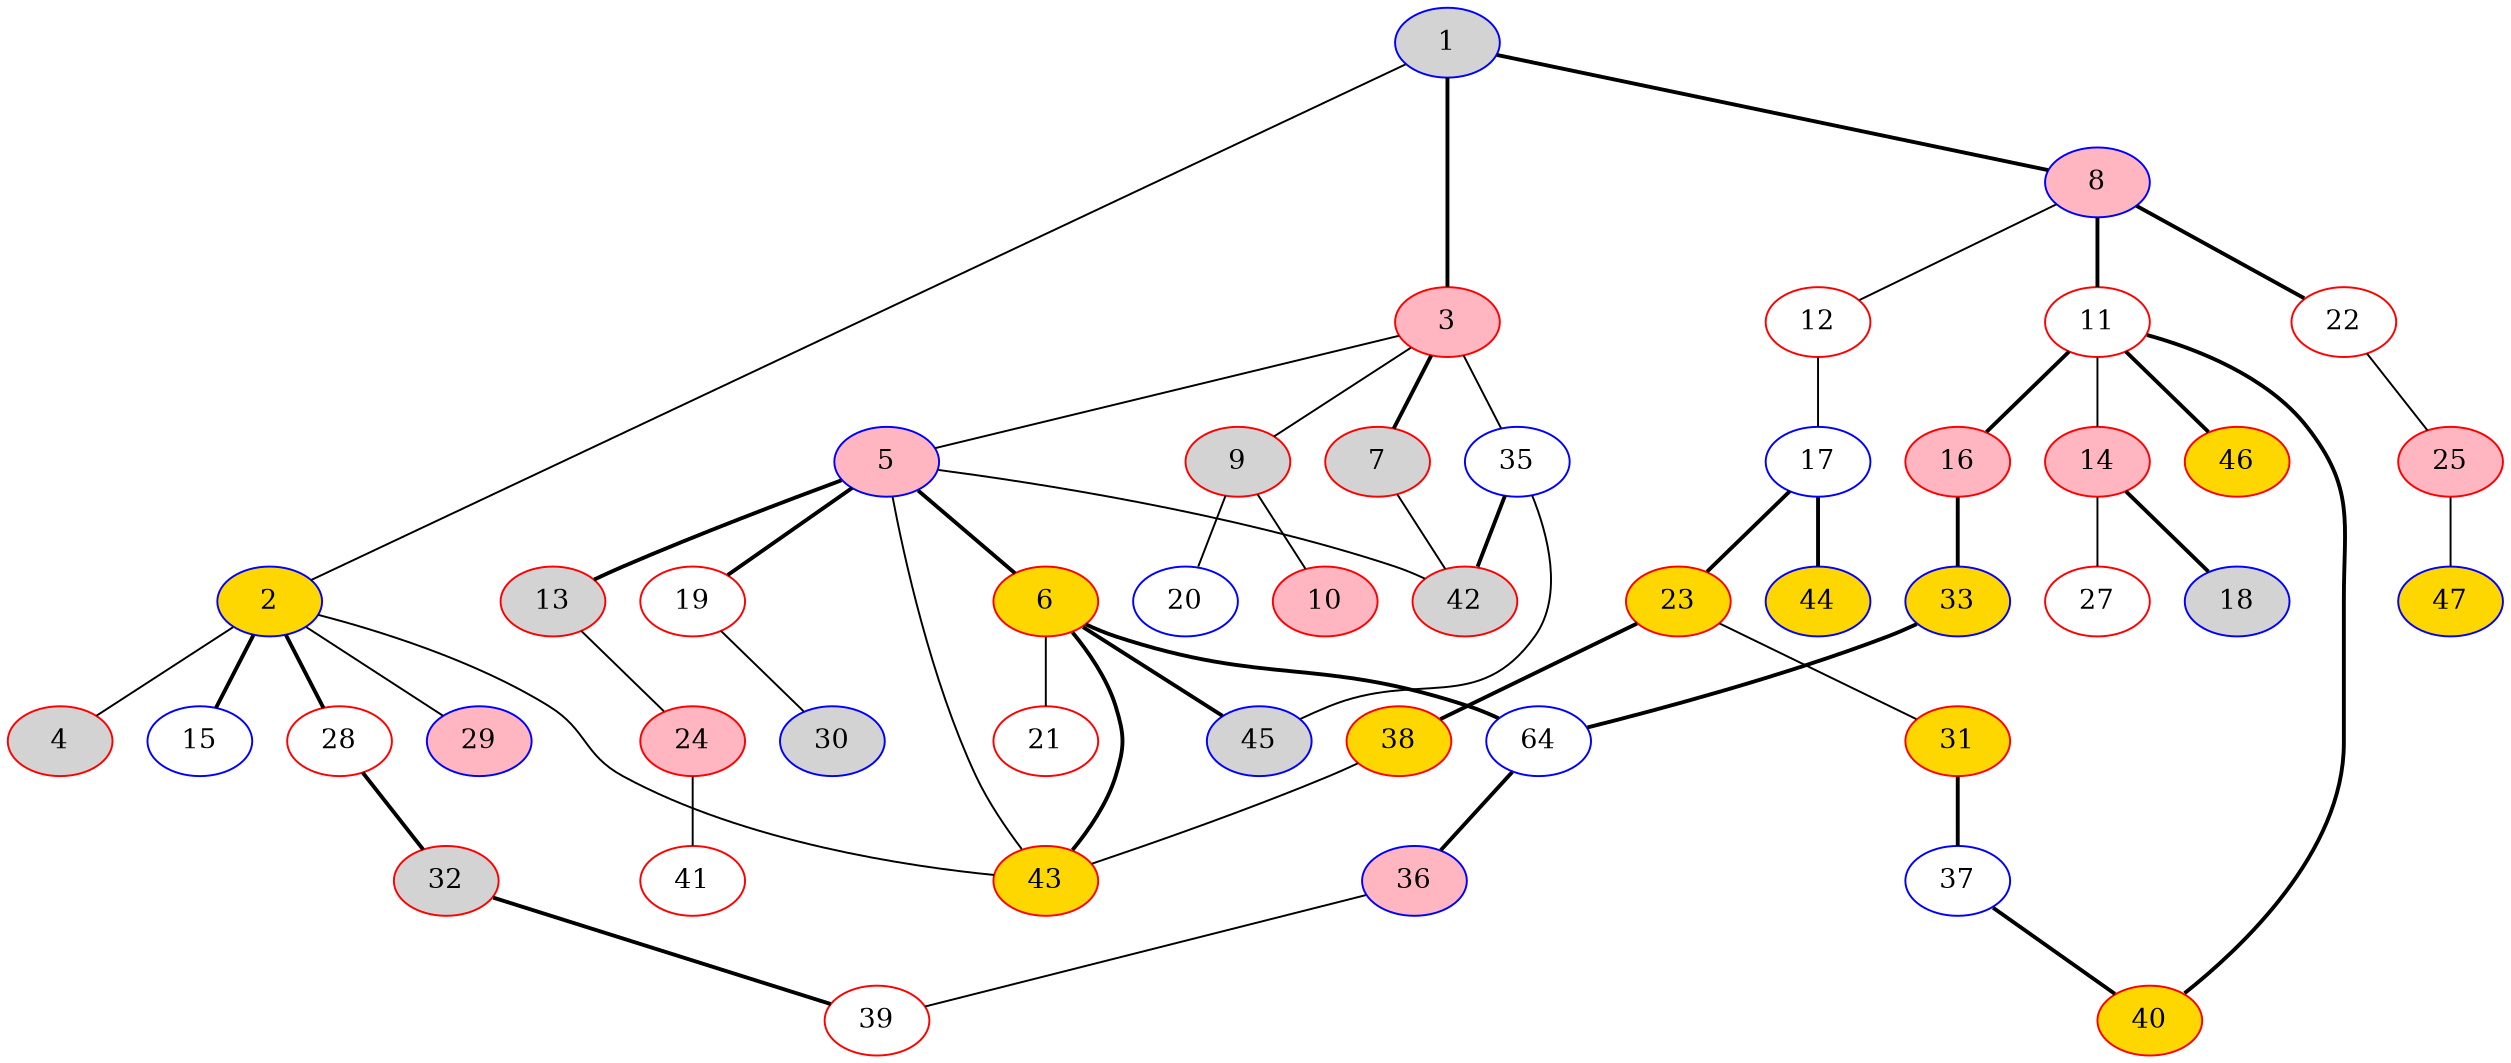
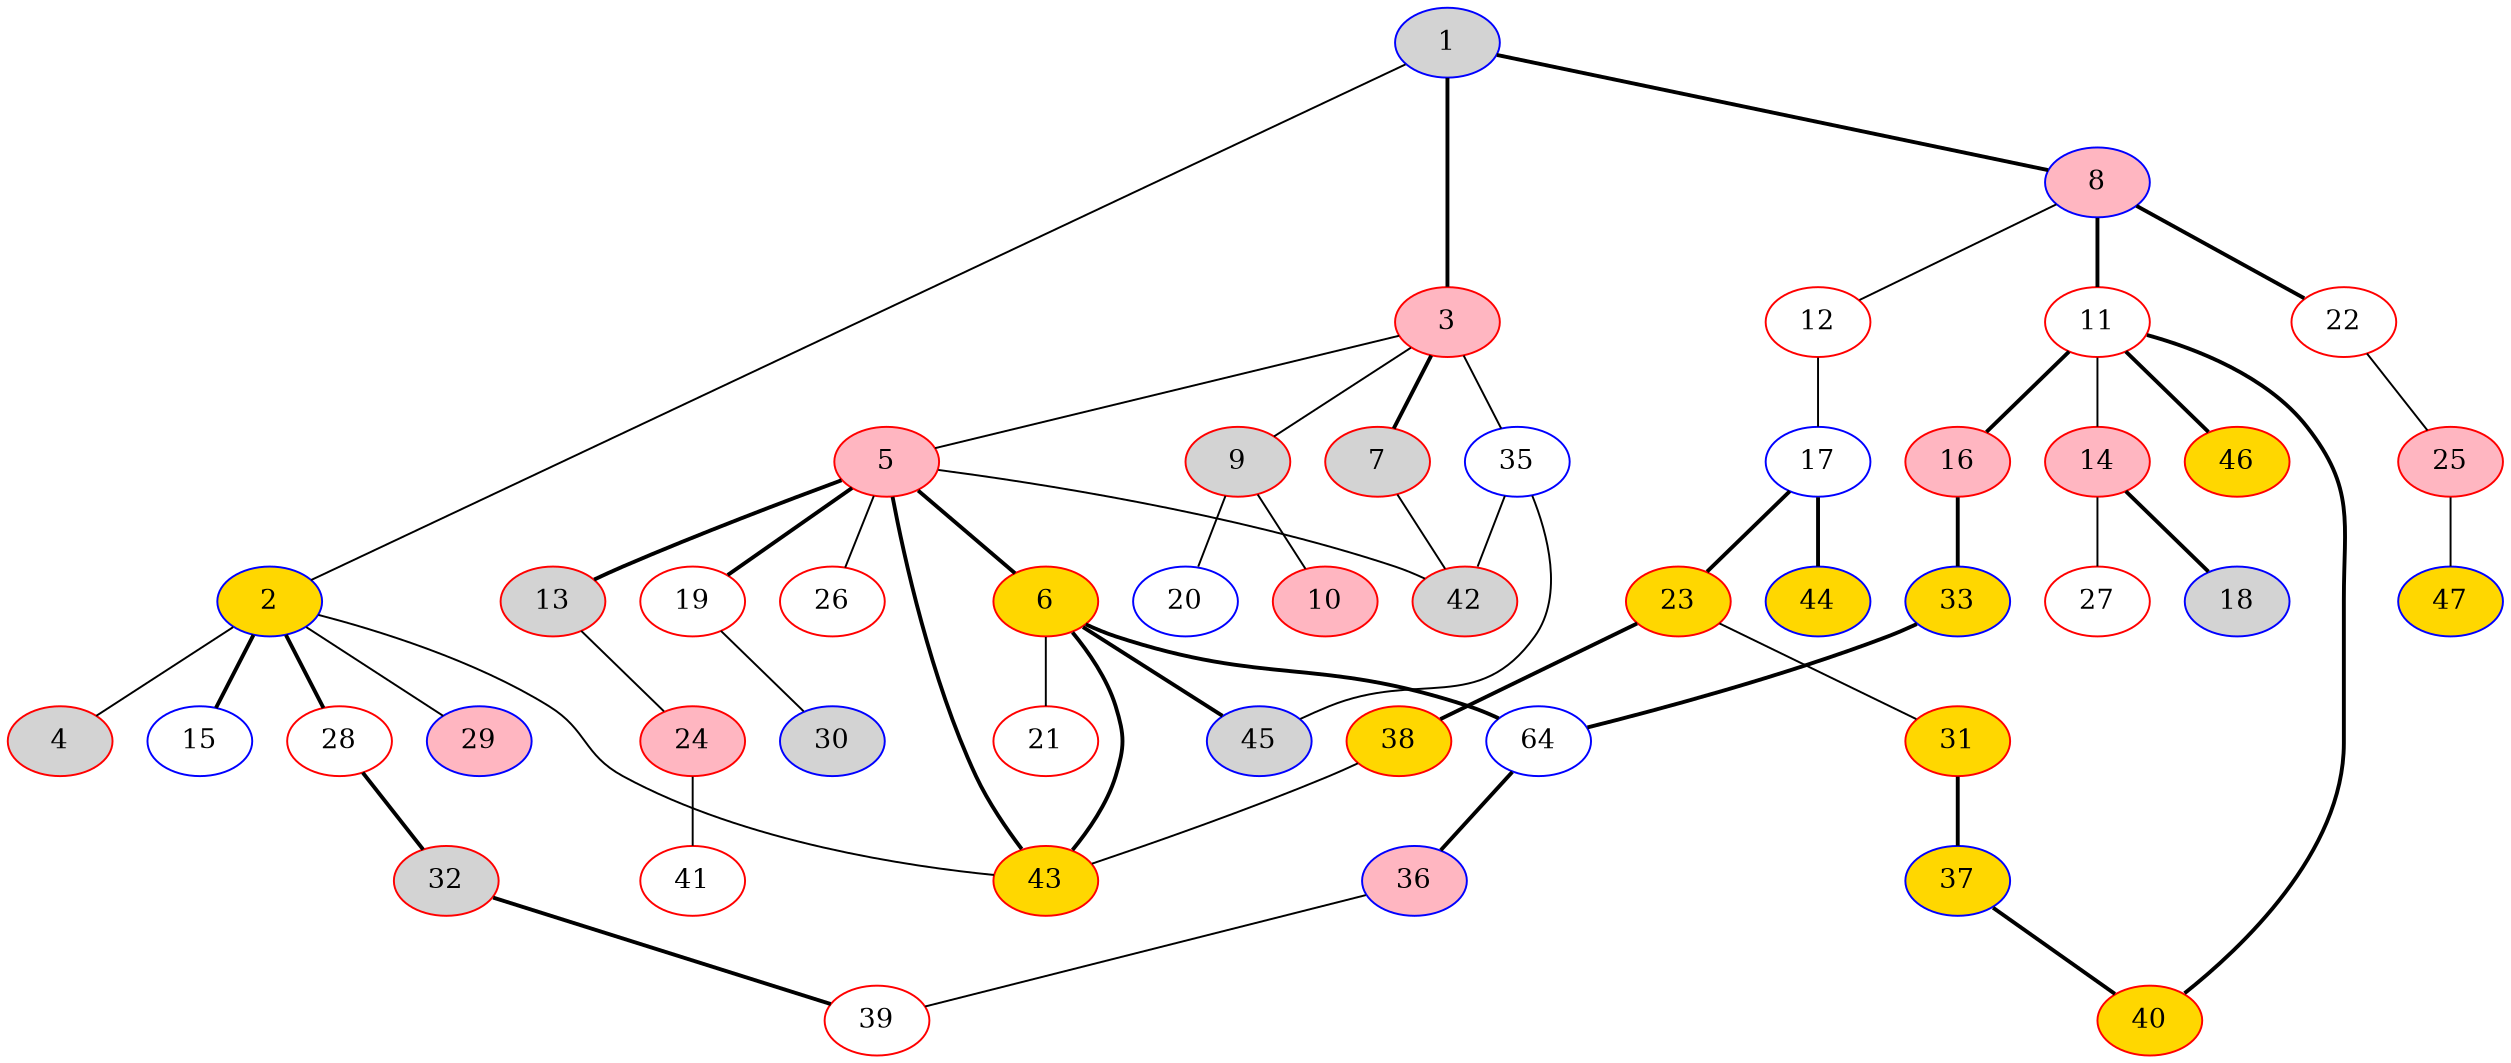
(887, 462) -> (887, 462)
(1491, 531) -> (1491, 531)
none -> (832, 601)
(939, 680) -> (939, 680)
(1958, 881) -> (1958, 881)
